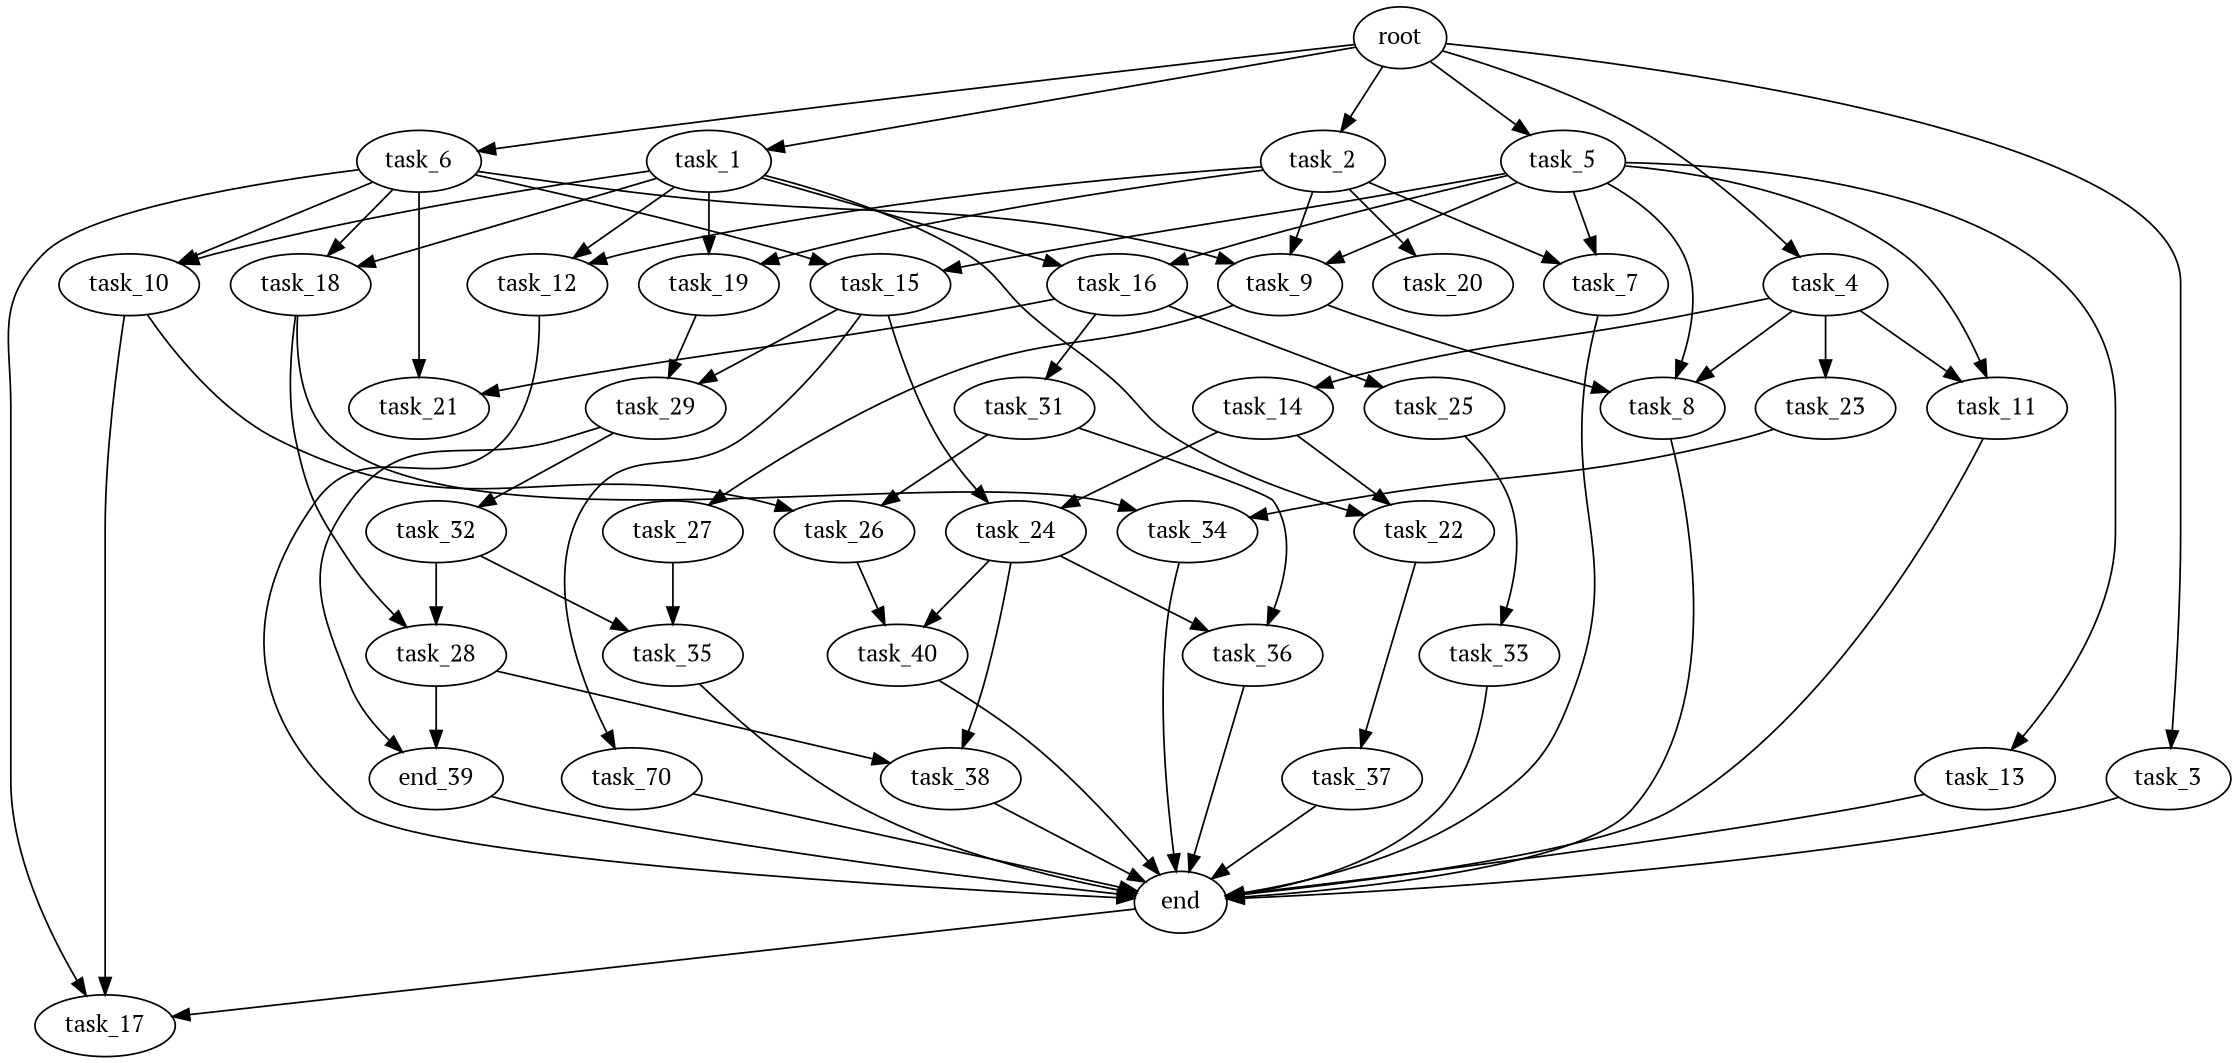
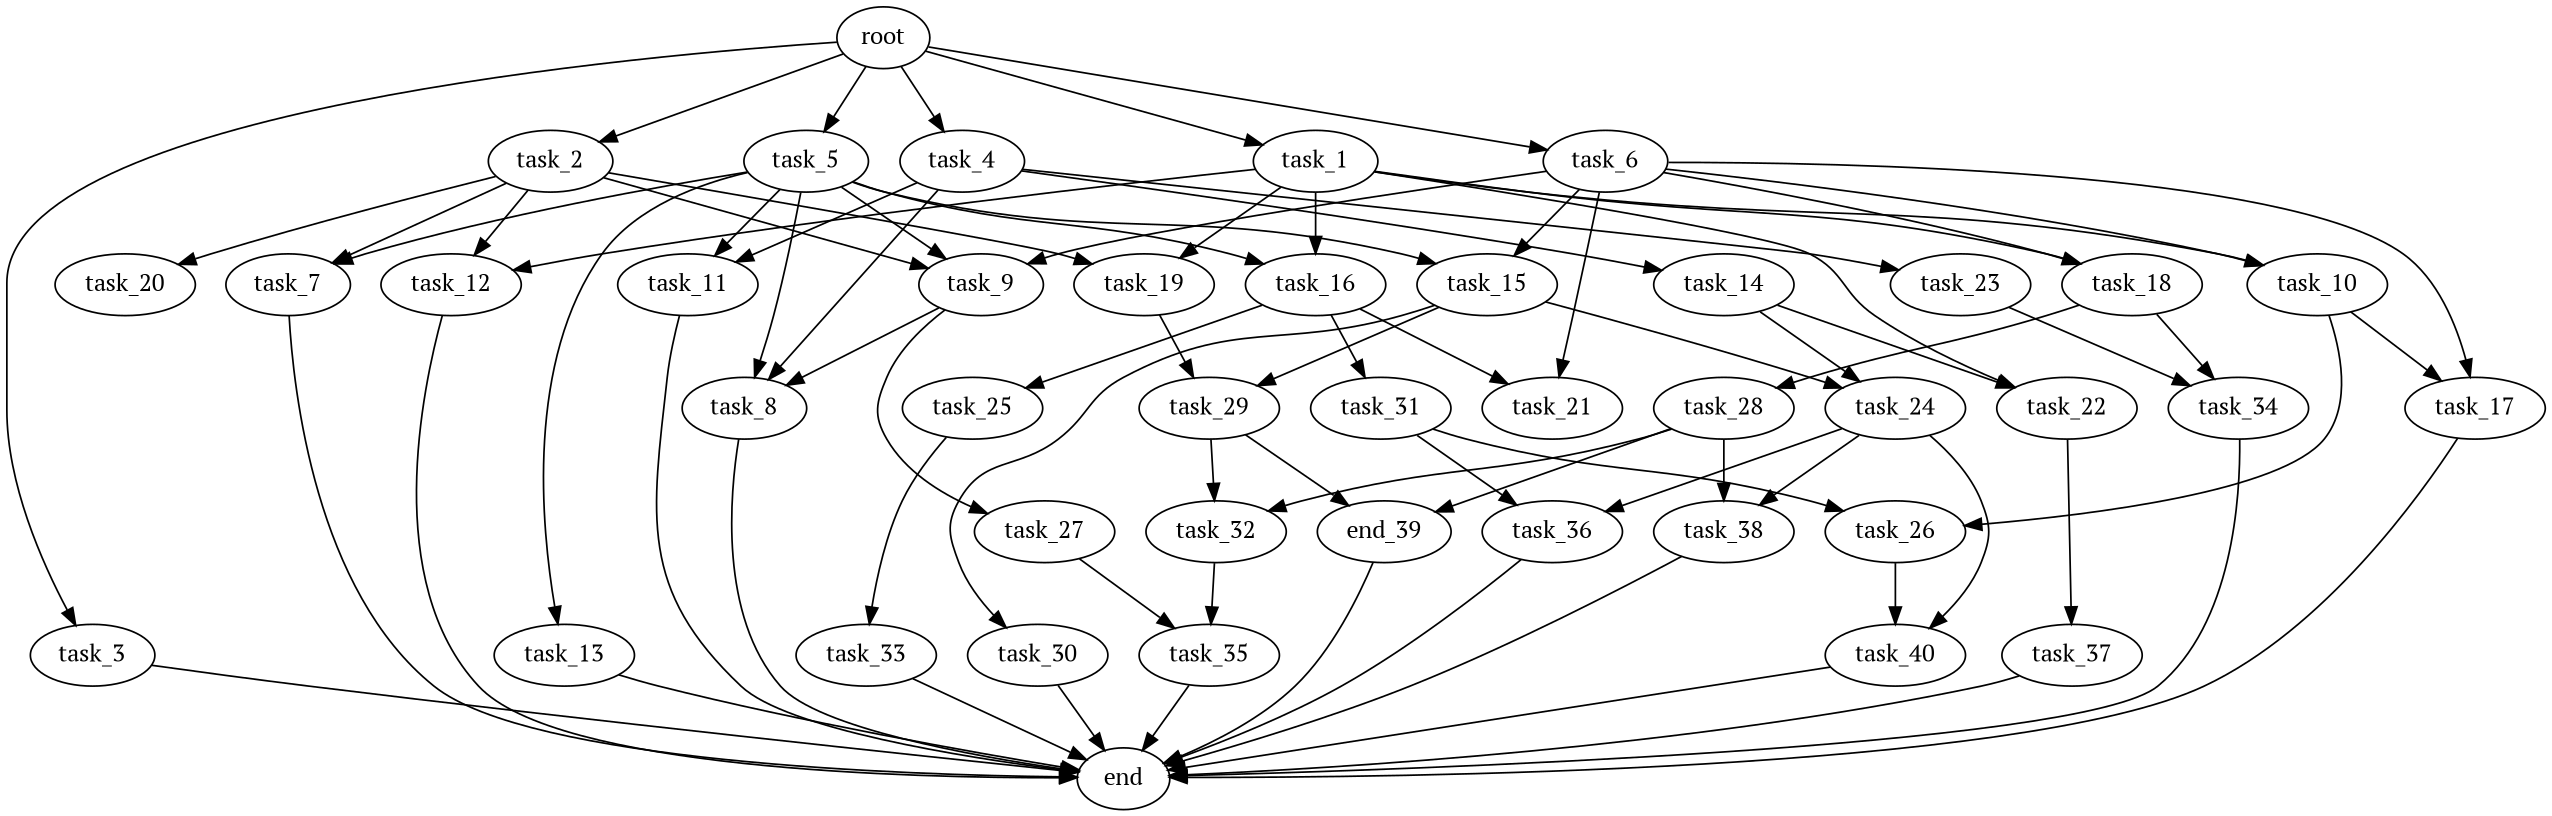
(436, 585) -> (1488, 468)
(632, 779) -> (1038, 655)
(662, 962) -> (1878, 750)
